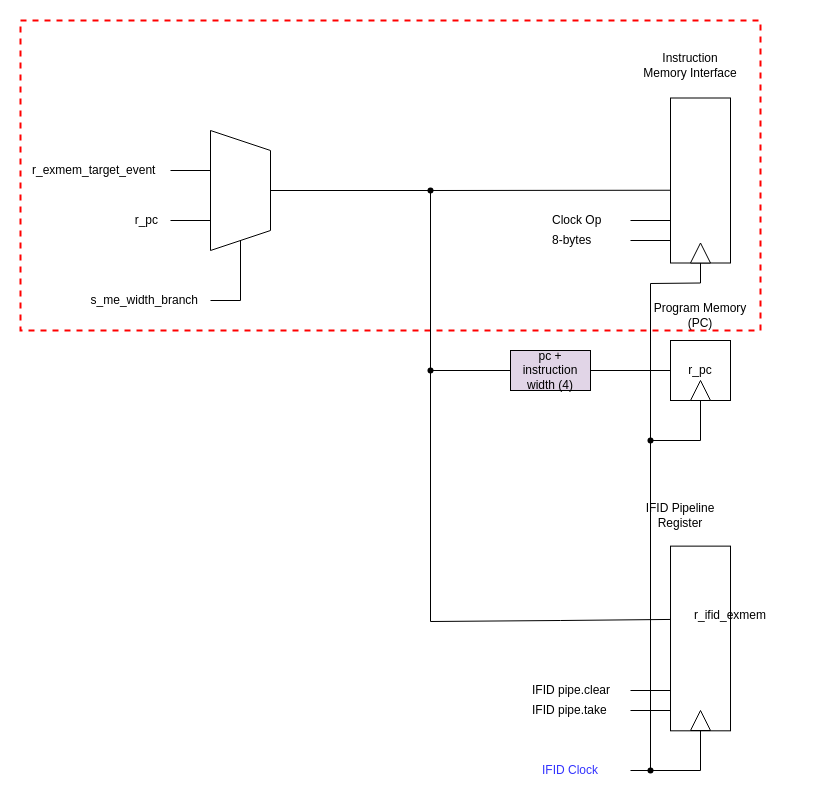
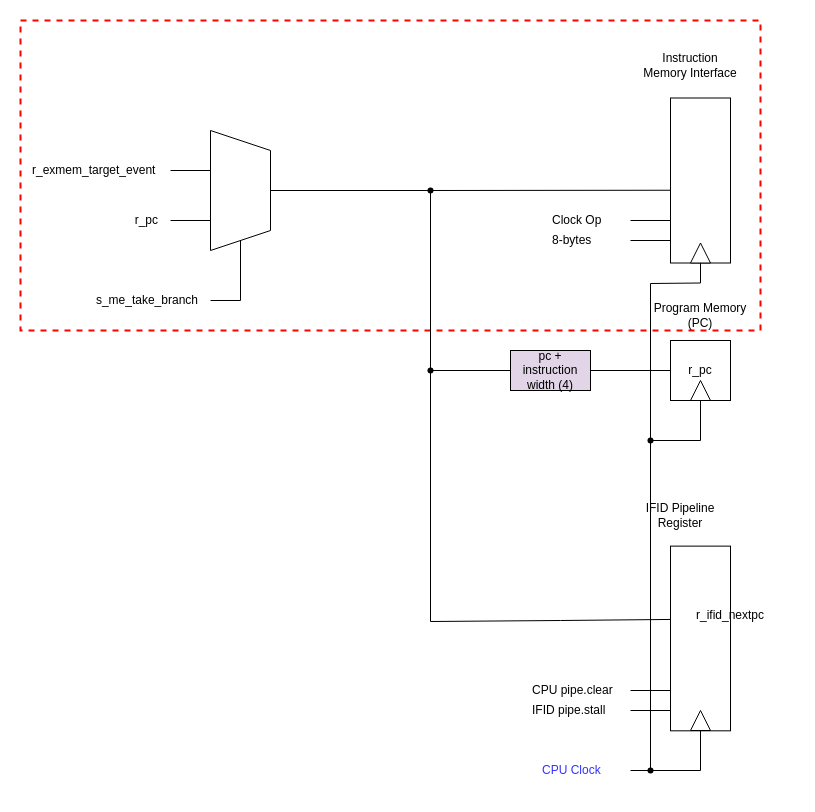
(143, 301) -> (145, 301)
(731, 616) -> (731, 616)
(577, 691) -> (573, 691)
(575, 711) -> (575, 711)
(573, 771) -> (570, 771)
